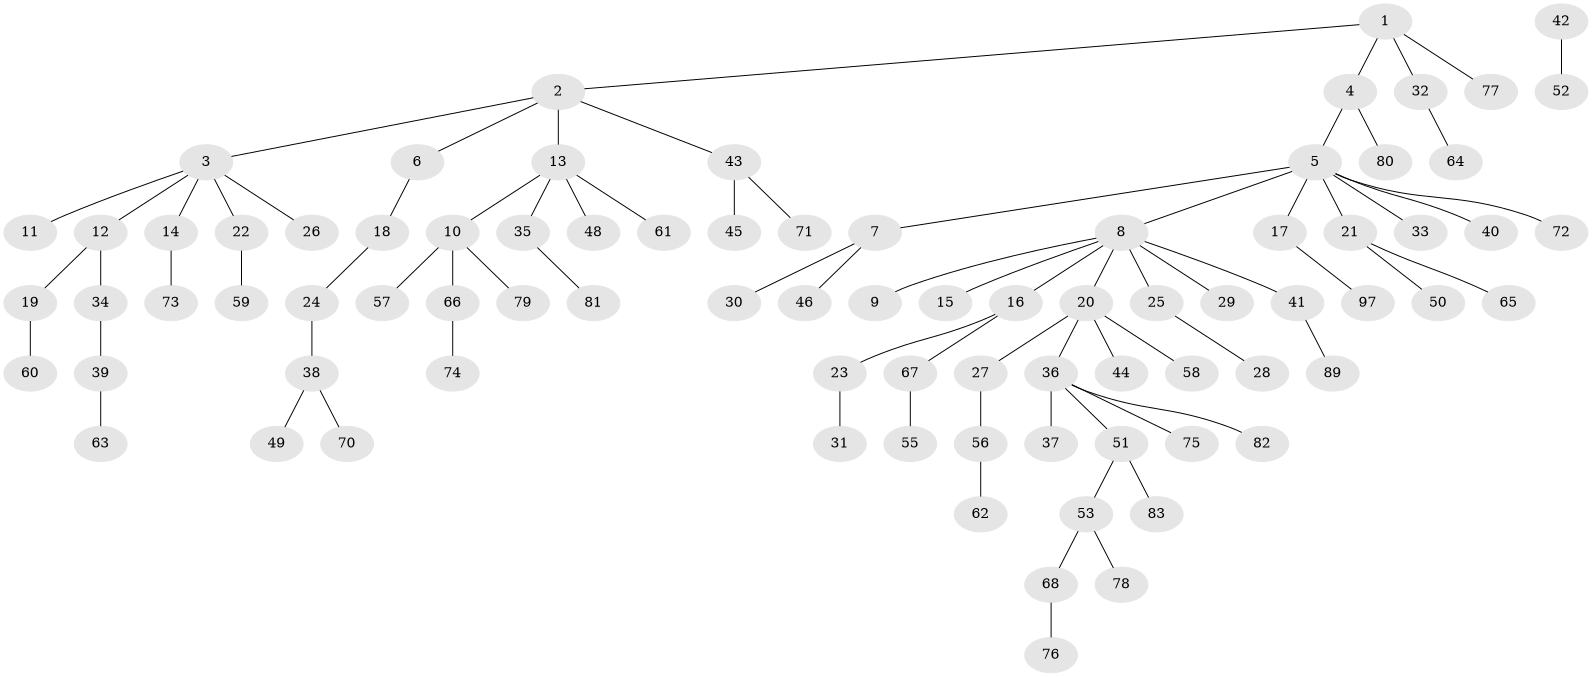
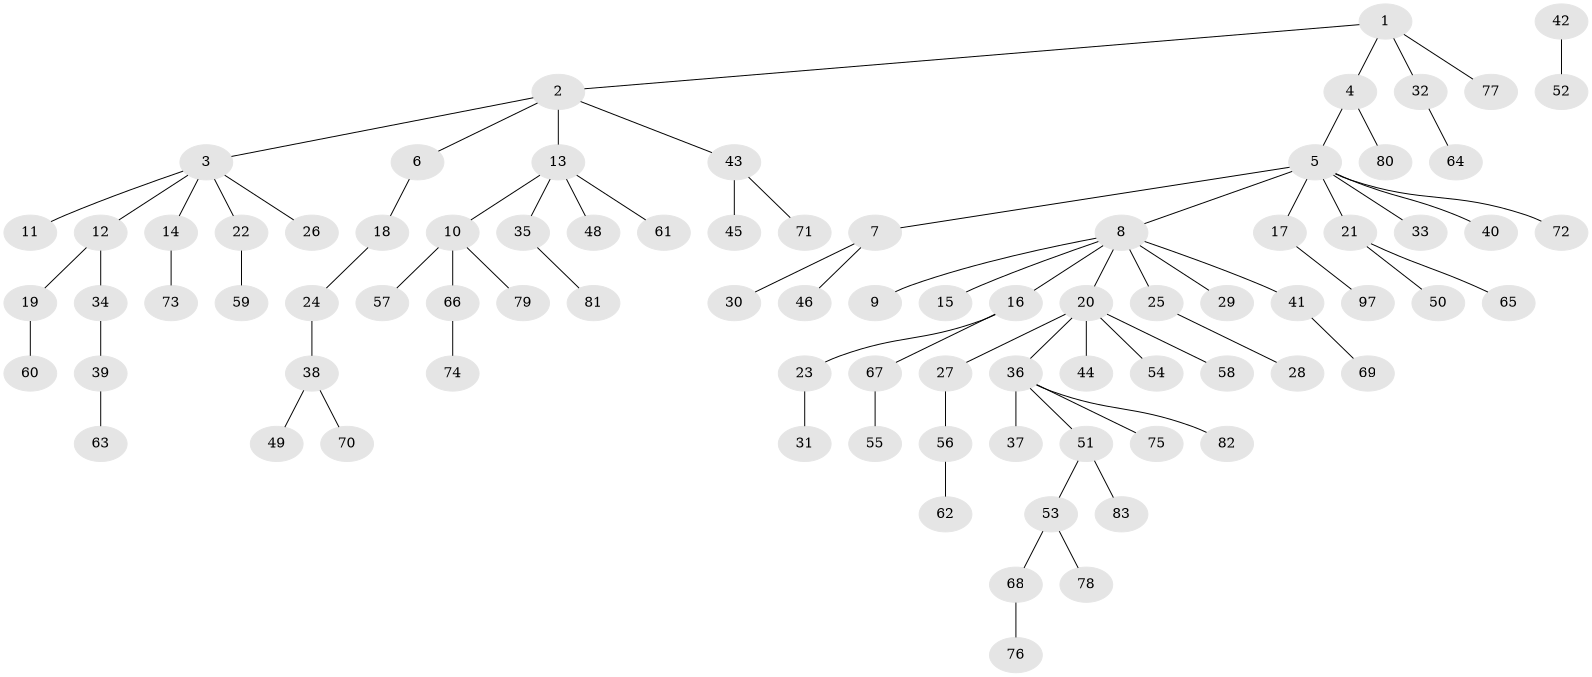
none -> (1157, 374)
(1333, 374) -> (1368, 374)
